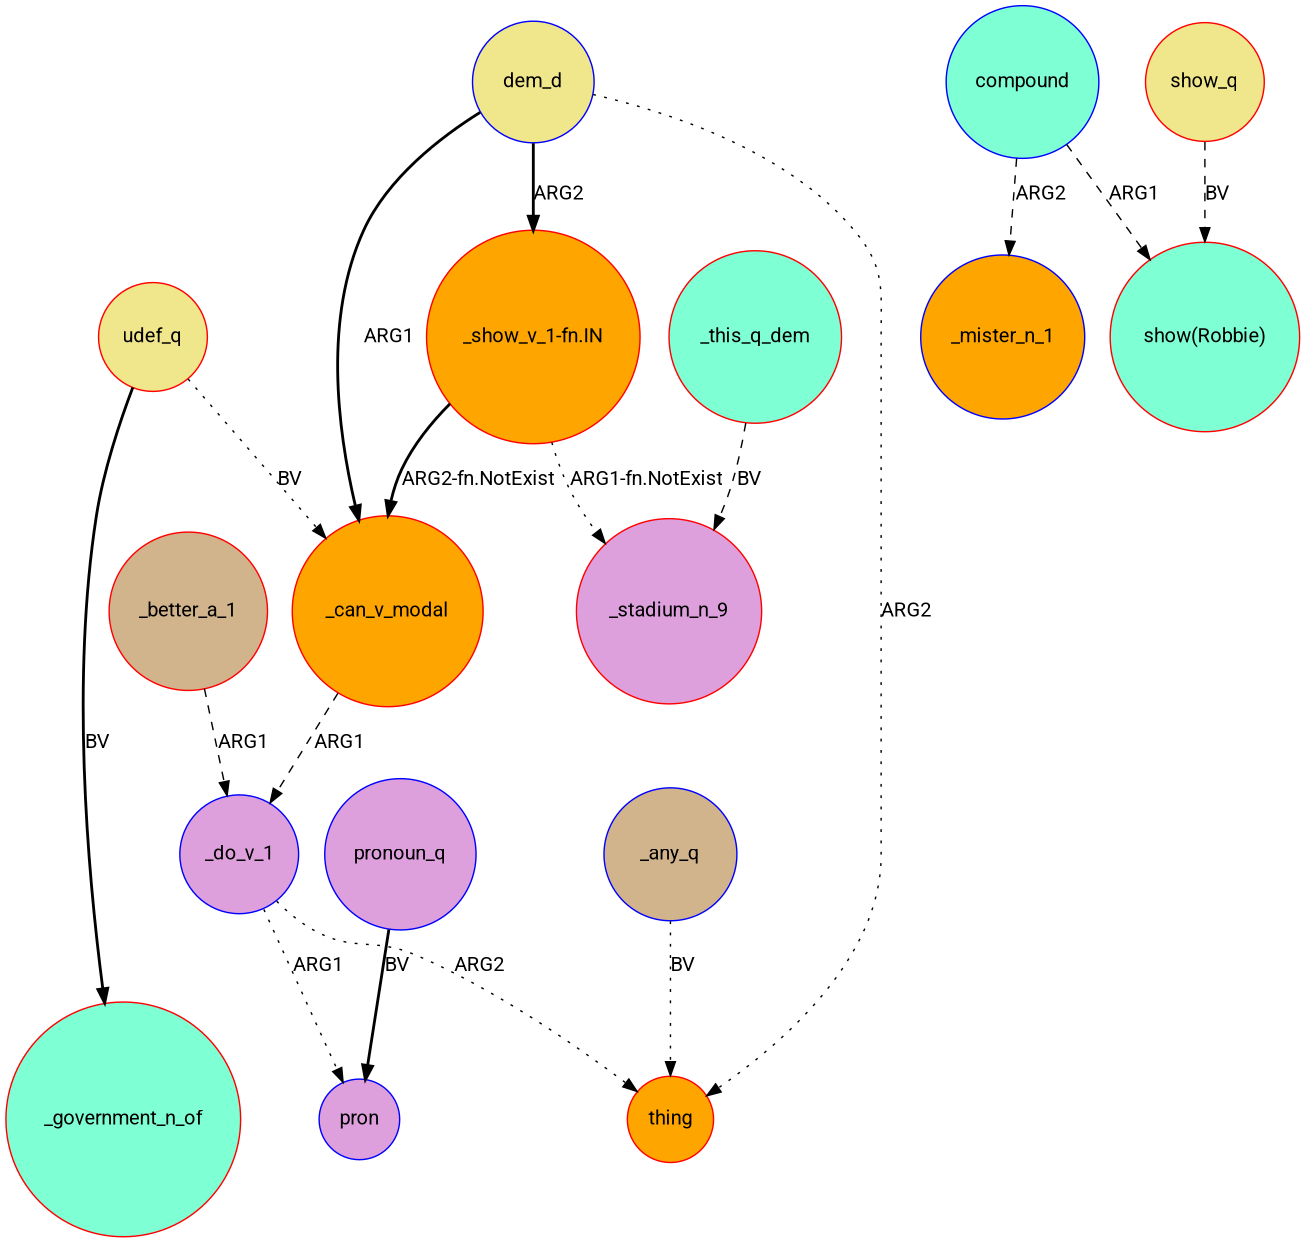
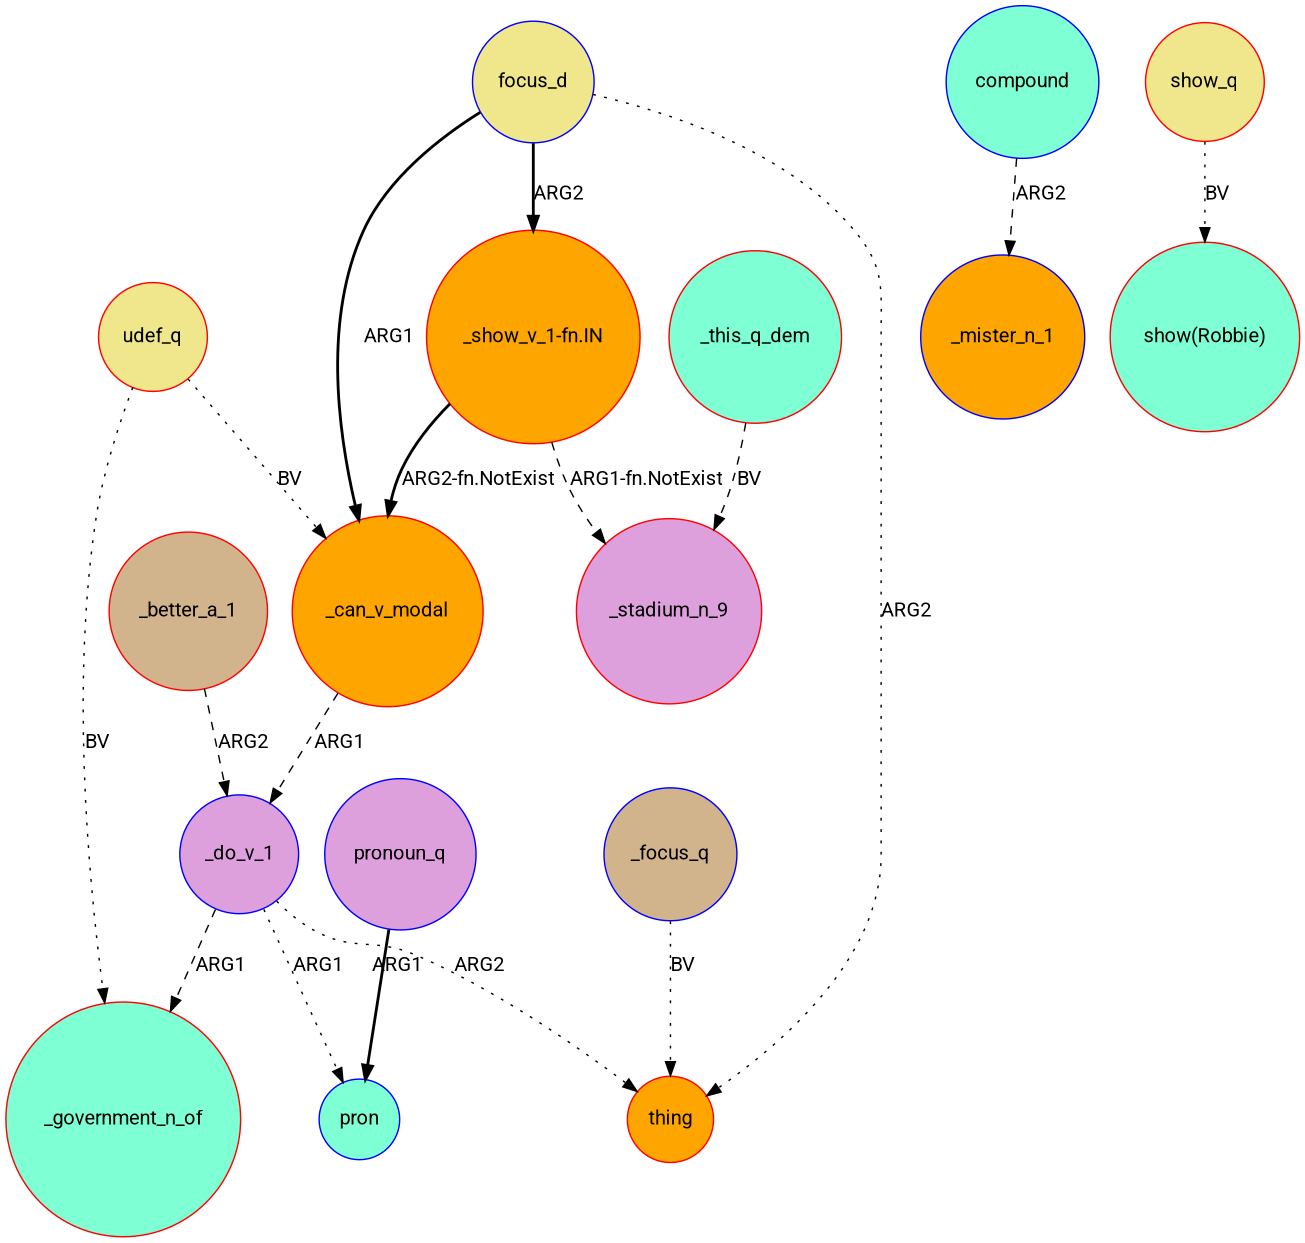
(533, 82) -> (533, 82)
(1205, 185) -> (1205, 185)
(1104, 196) -> none
(570, 489) -> (570, 489)
(84, 686) -> (84, 686)
(243, 743) -> (243, 743)
(670, 854) -> (670, 854)
none -> (196, 954)
(398, 966) -> (398, 966)
(359, 1119) -> (359, 1119)
